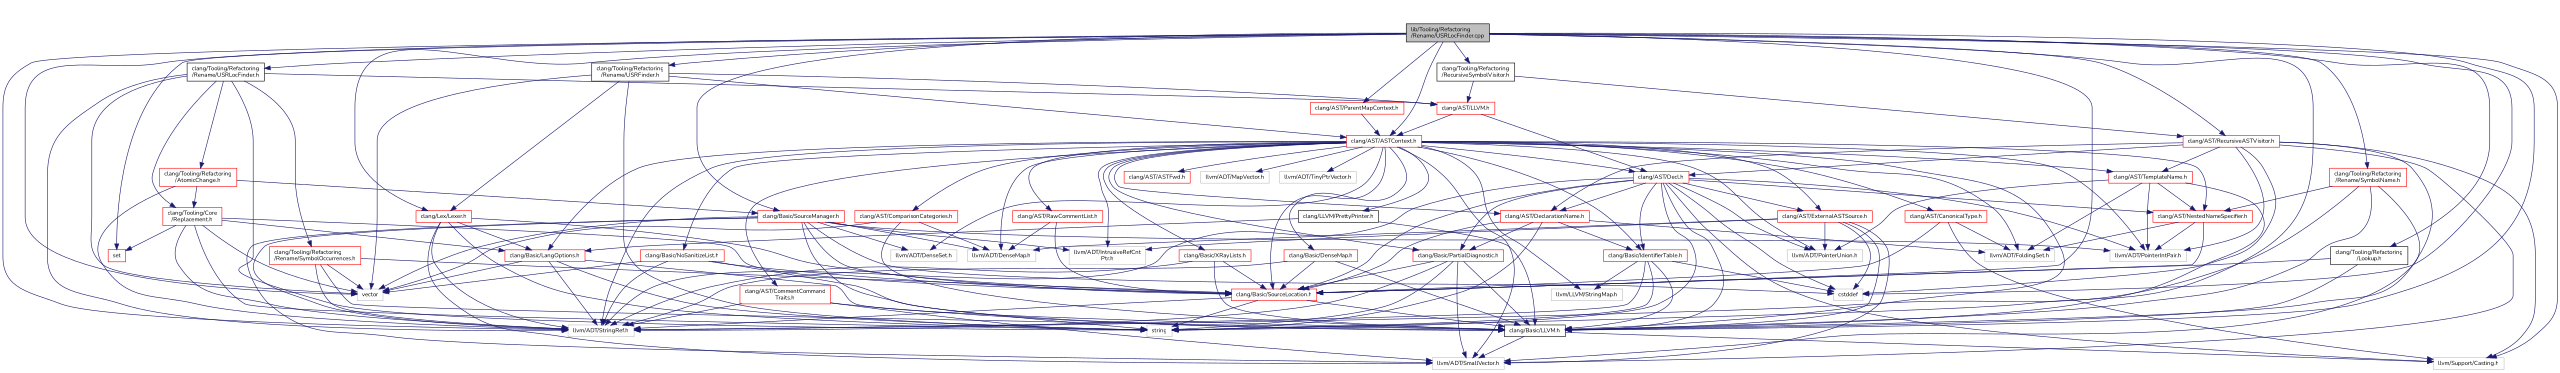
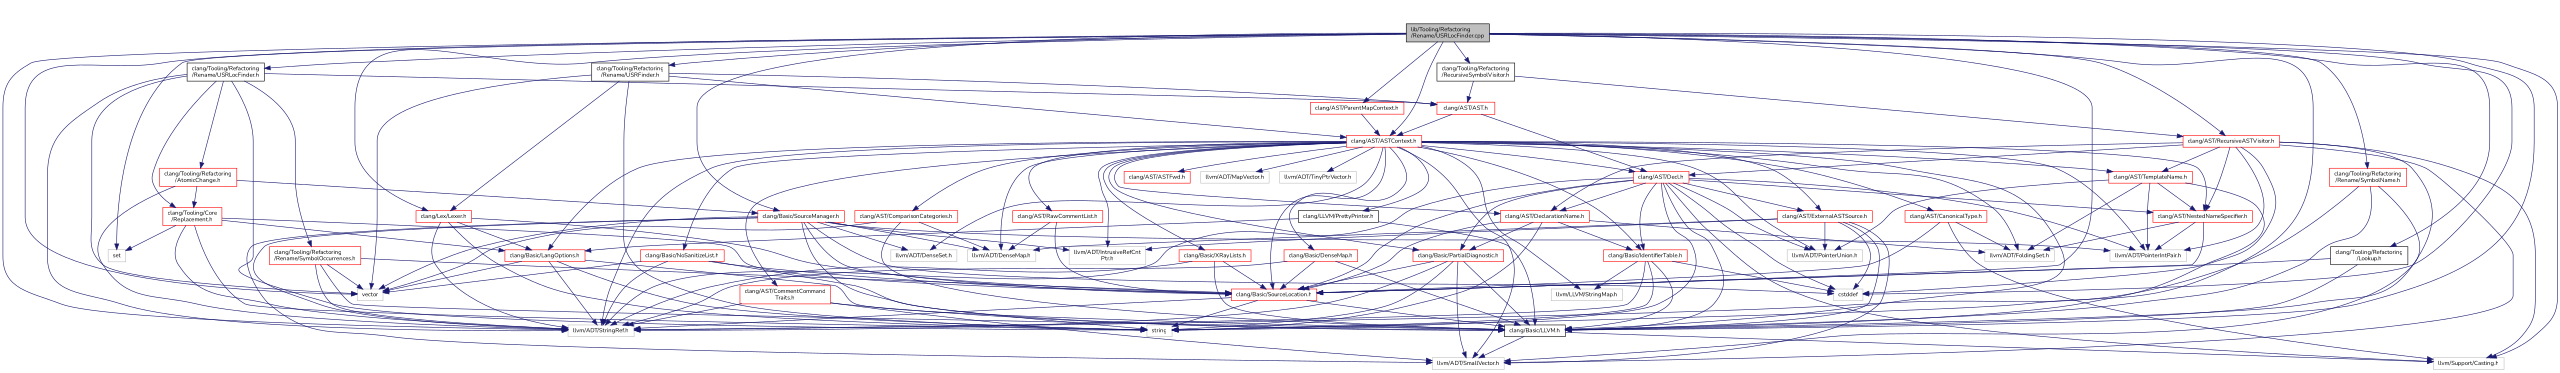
(1466, 108) -> (1466, 108)
(2281, 198) -> (2221, 177)
(117, 256) -> (117, 256)
(272, 268) -> none
(943, 359) -> none
